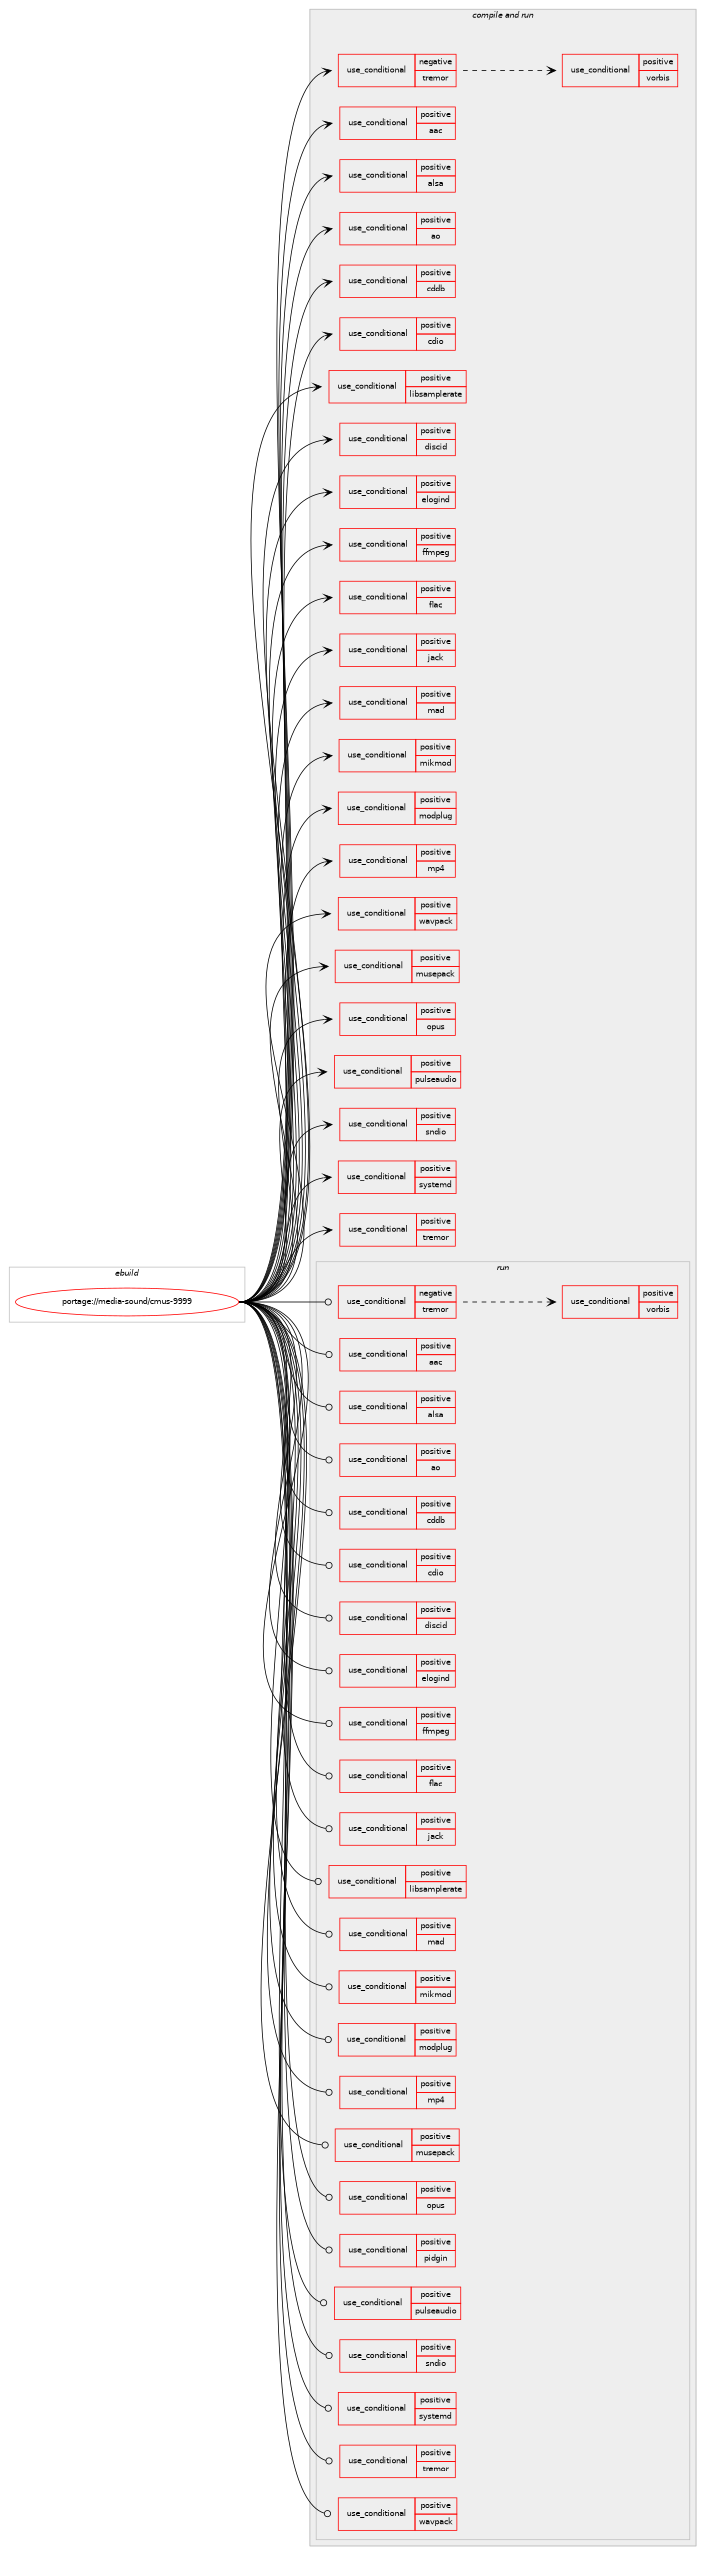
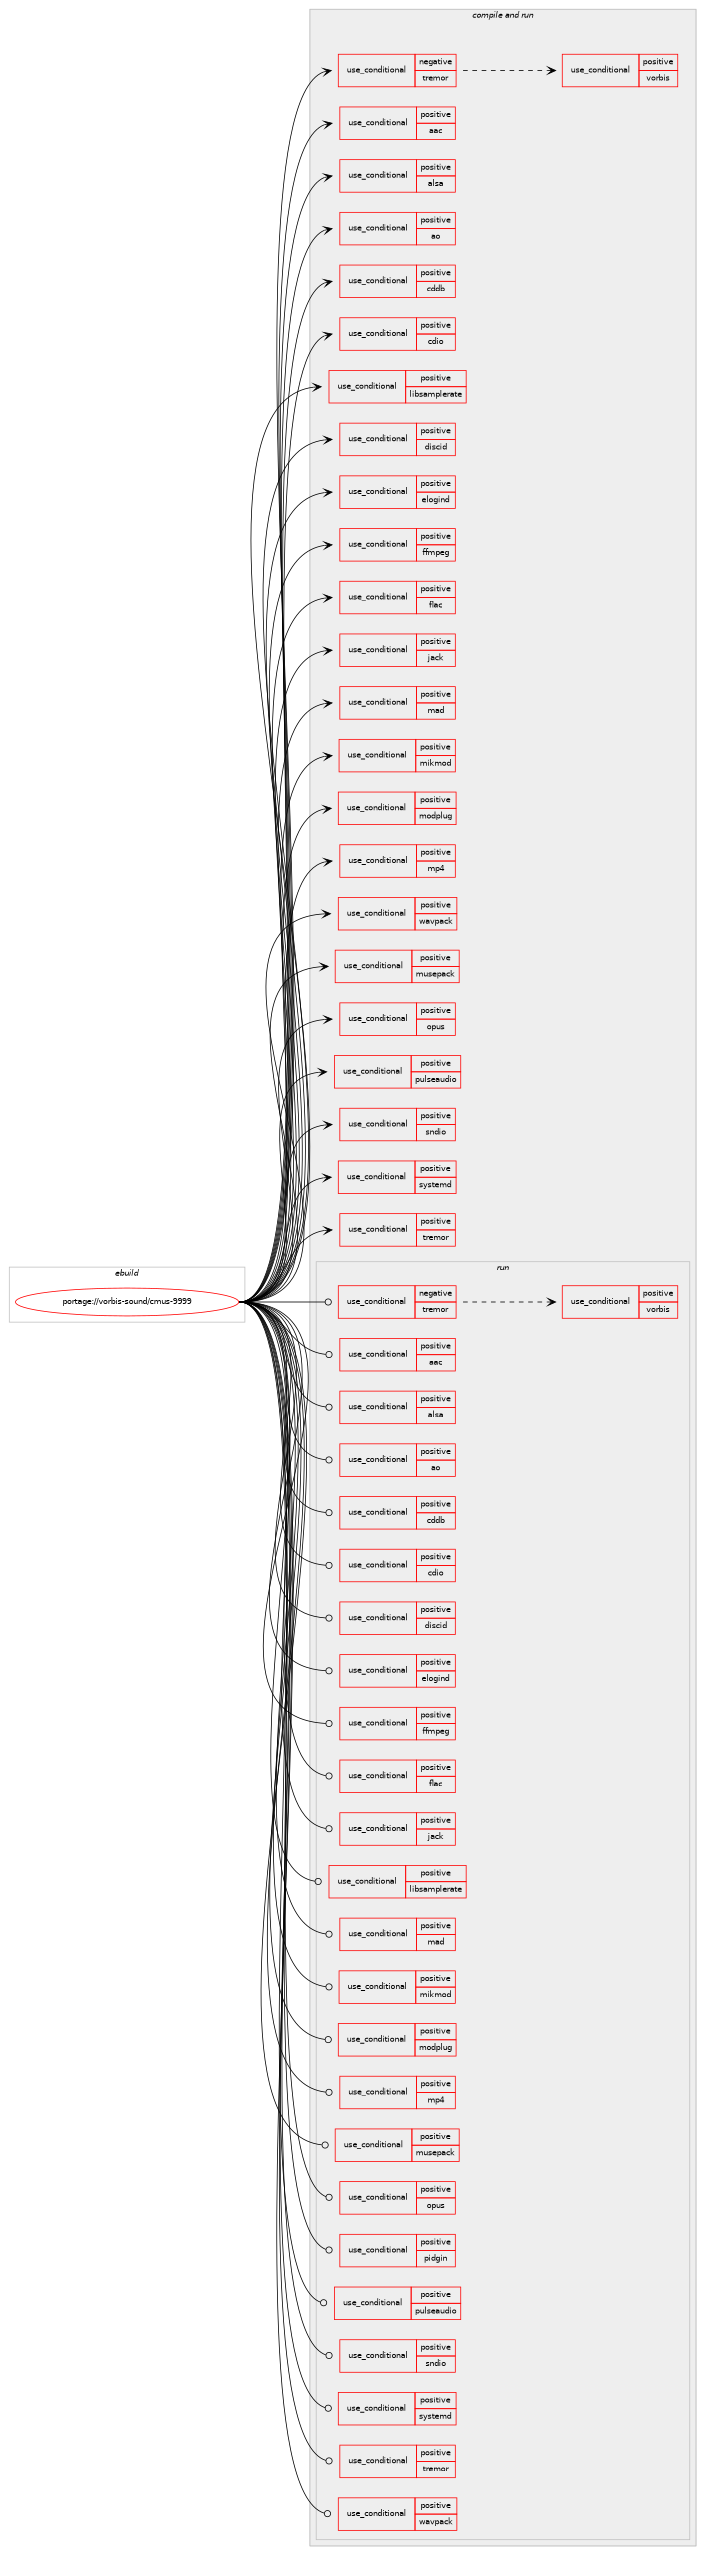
(127, 1302) -> (127, 1302)
